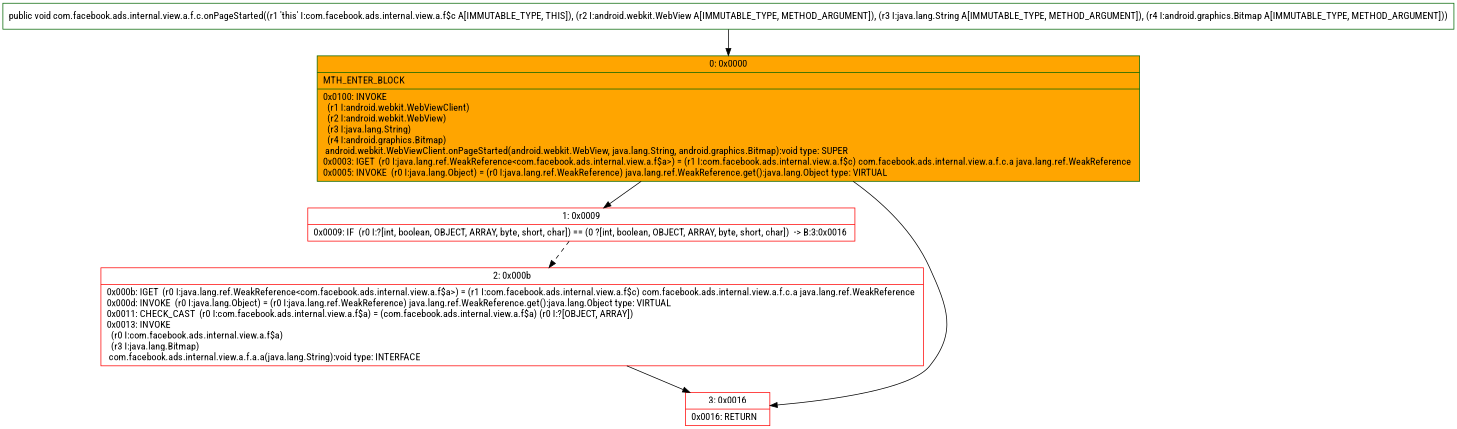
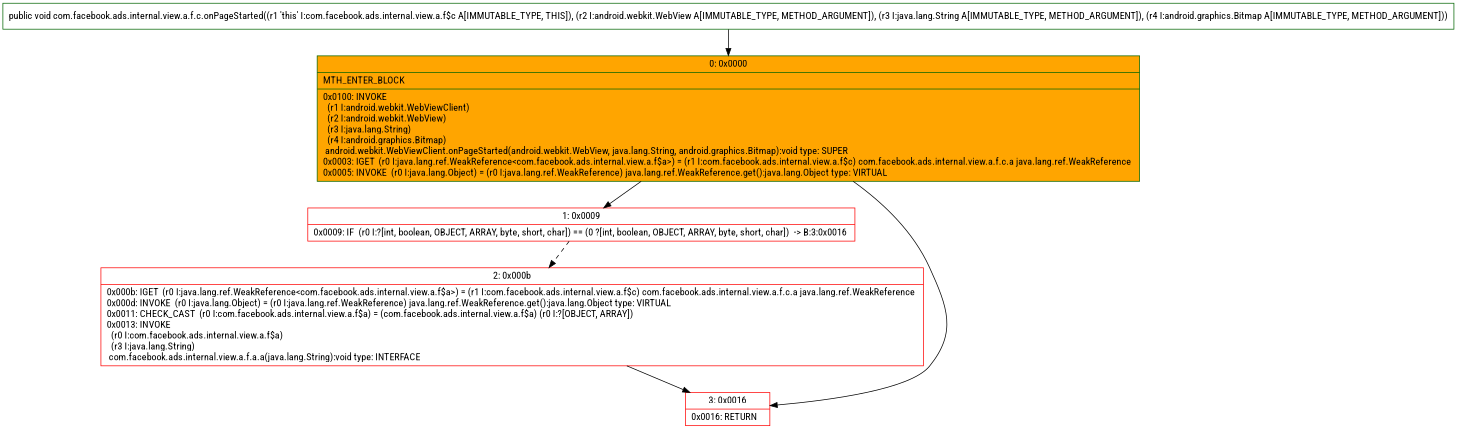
(153, 346) -> (151, 346)
